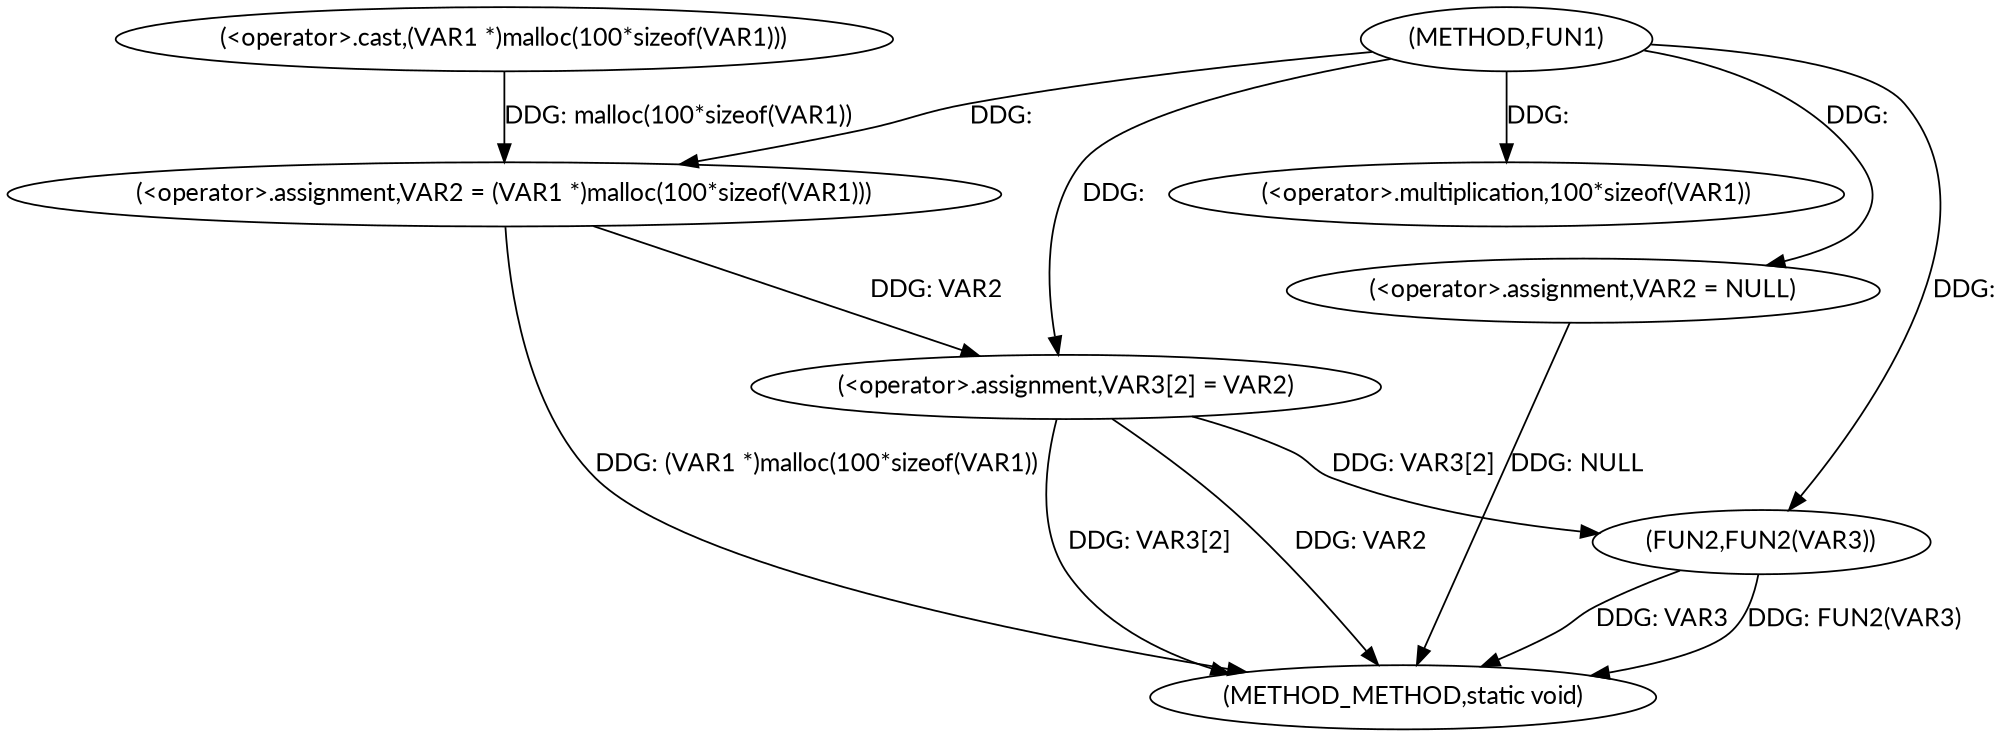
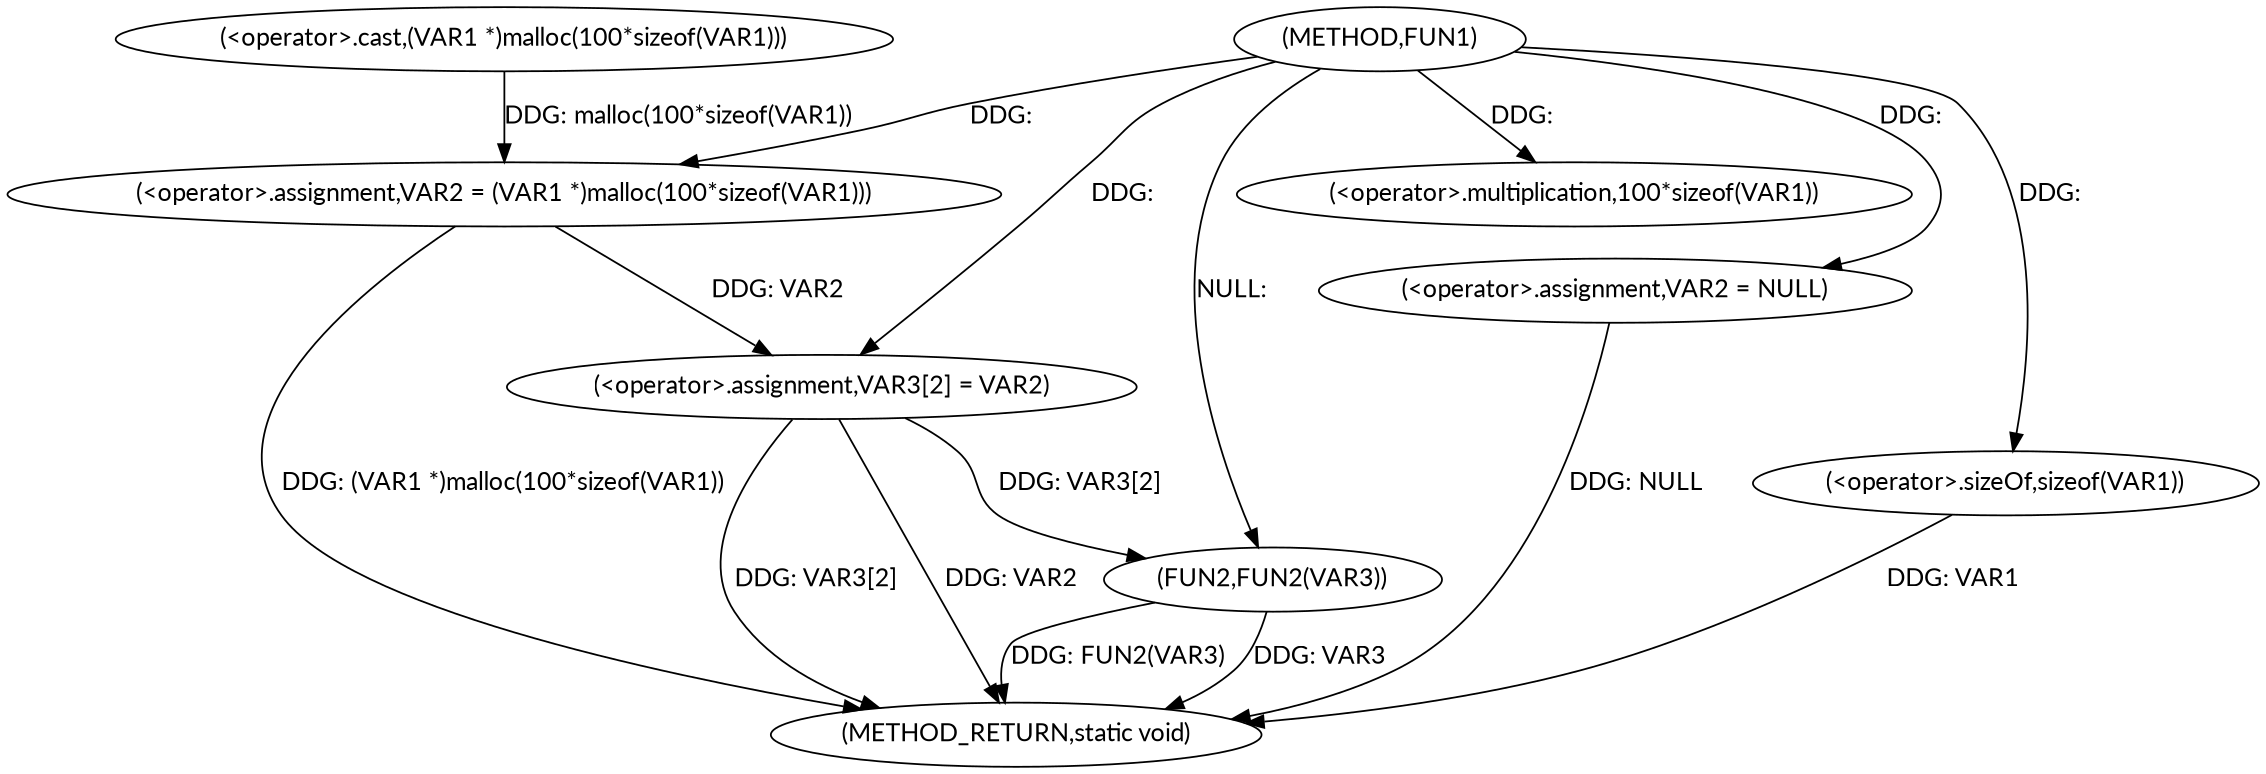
(1968, 291) -> (1236, 291)
none -> (2006, 483)
(1403, 697) -> (1016, 735)
